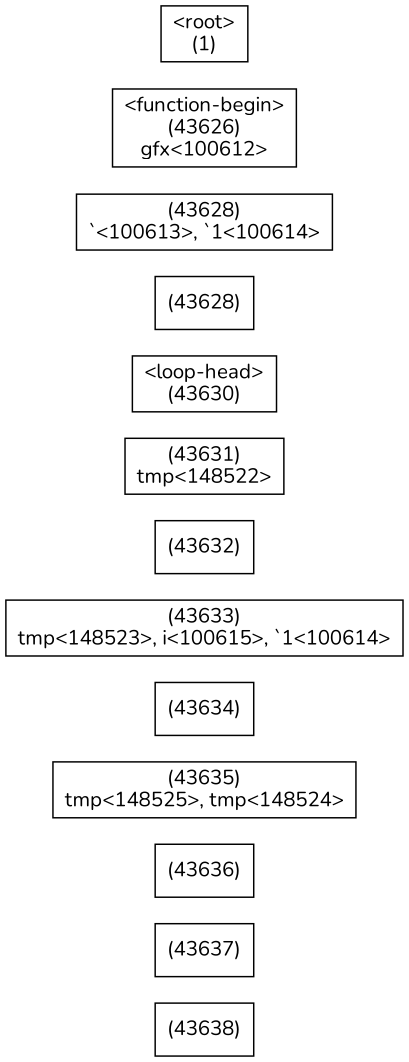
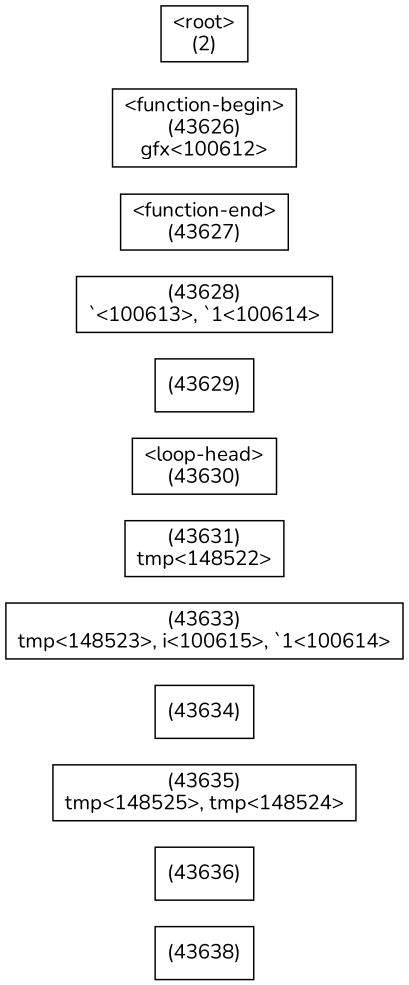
(204, 34) -> (204, 34)
none -> (204, 222)
(204, 303) -> (204, 385)
(204, 547) -> none
(204, 950) -> none
